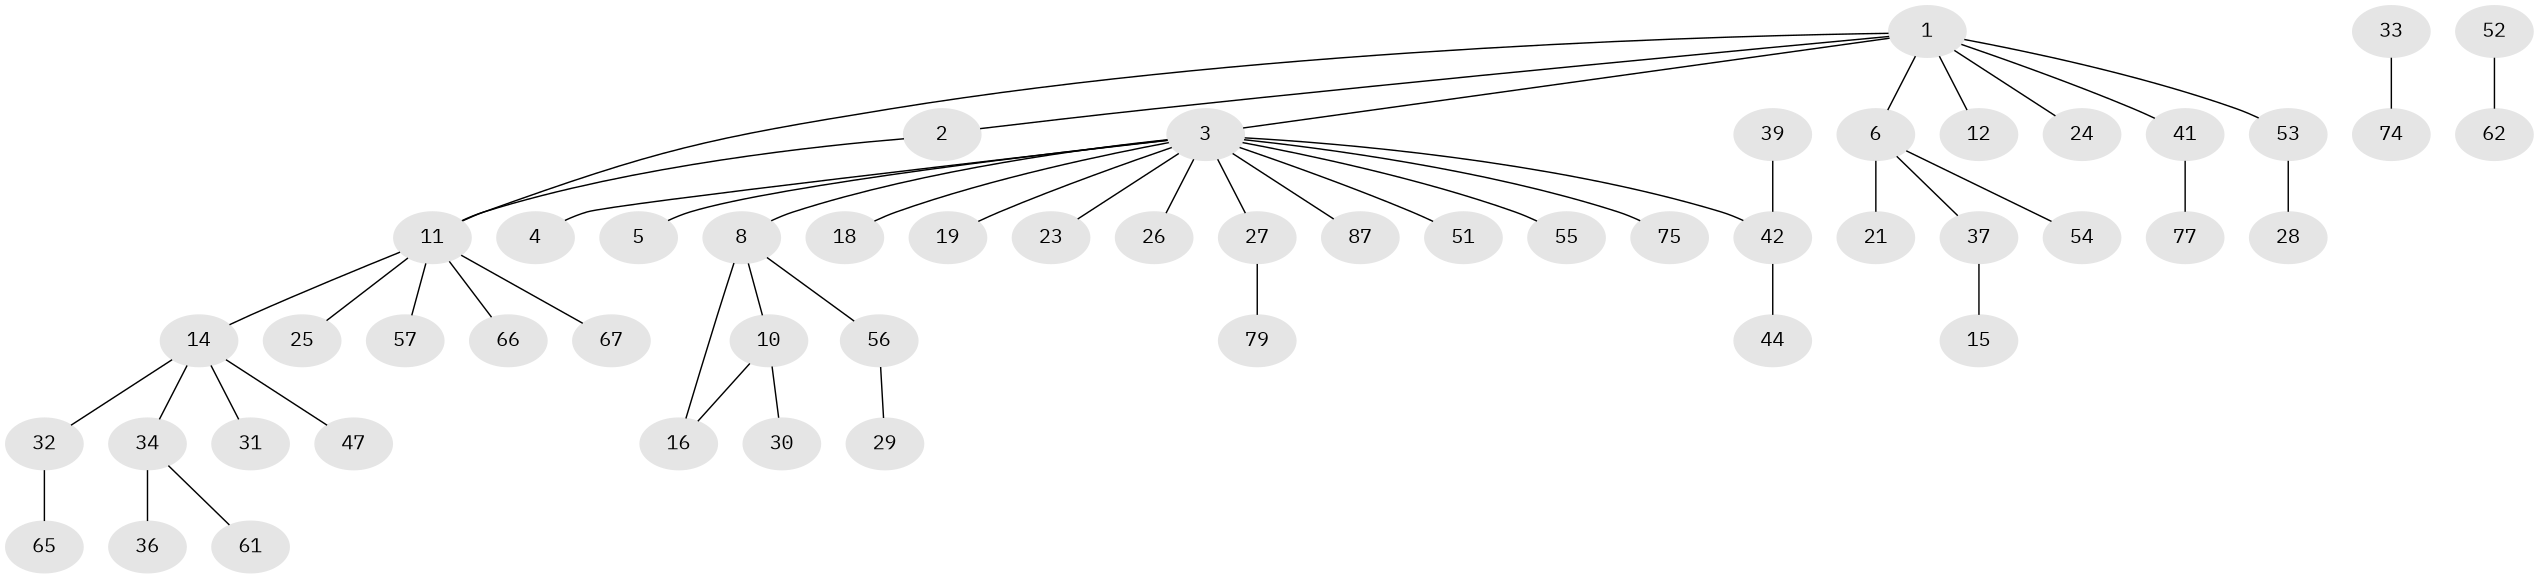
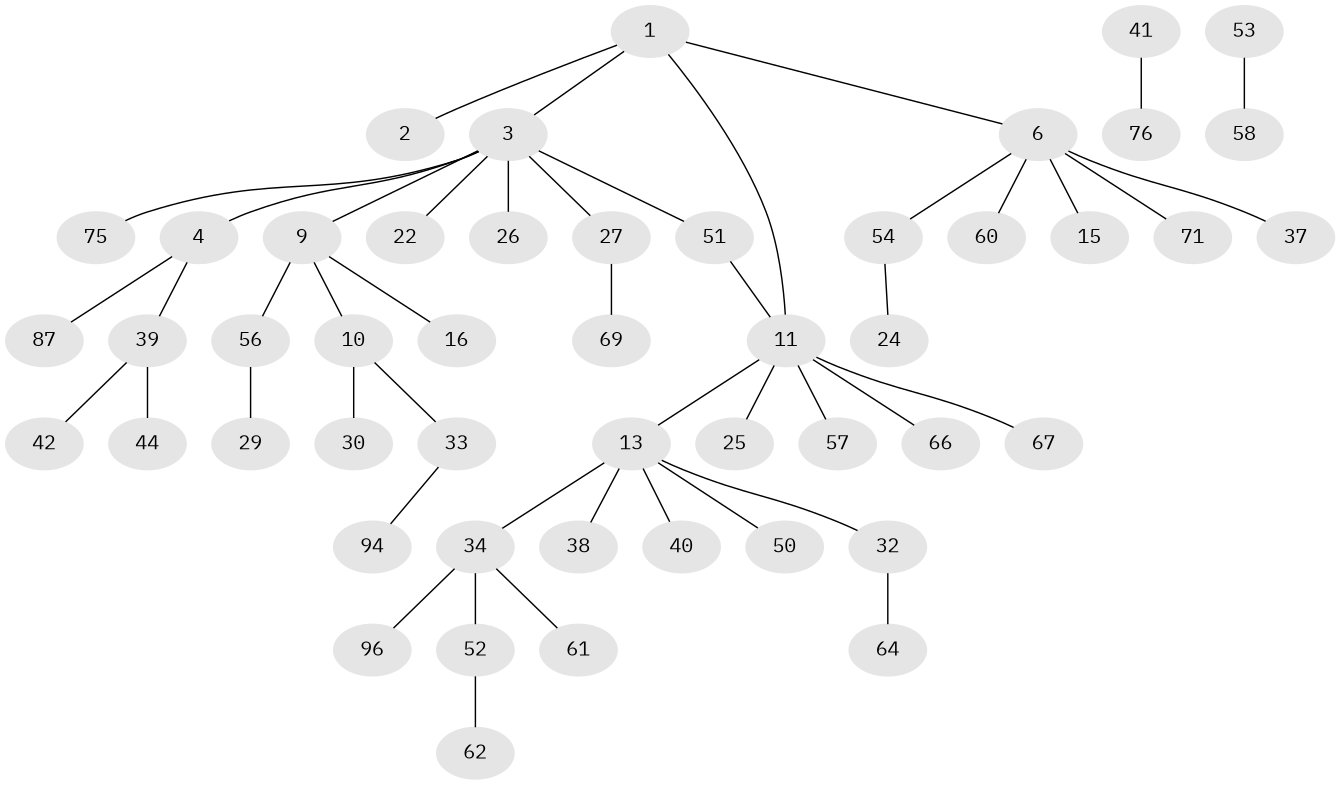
(2113, 72) -> none
(2059, 79) -> none
(2005, 83) -> (886, 289)
(1979, 135) -> none
(2391, 135) -> (372, 547)
(1497, 164) -> none
(680, 167) -> (750, 289)
(1283, 186) -> (122, 289)
(639, 238) -> none
(742, 238) -> (302, 238)
(845, 238) -> none
(948, 238) -> none
none -> (987, 238)
(1051, 238) -> (405, 238)
(1567, 238) -> none
(1876, 238) -> (1193, 238)
(2185, 238) -> (1141, 135)
(2288, 238) -> (1244, 135)
none -> (173, 289)
(1773, 289) -> (147, 392)
(1979, 289) -> (1064, 186)
(199, 341) -> (631, 444)
(1257, 341) -> (611, 341)
(724, 392) -> (405, 392)
(251, 444) -> (579, 547)
(354, 444) -> (682, 547)
(44, 547) -> (888, 650)
(147, 547) -> (372, 650)
none -> (785, 547)
none -> (475, 599)
